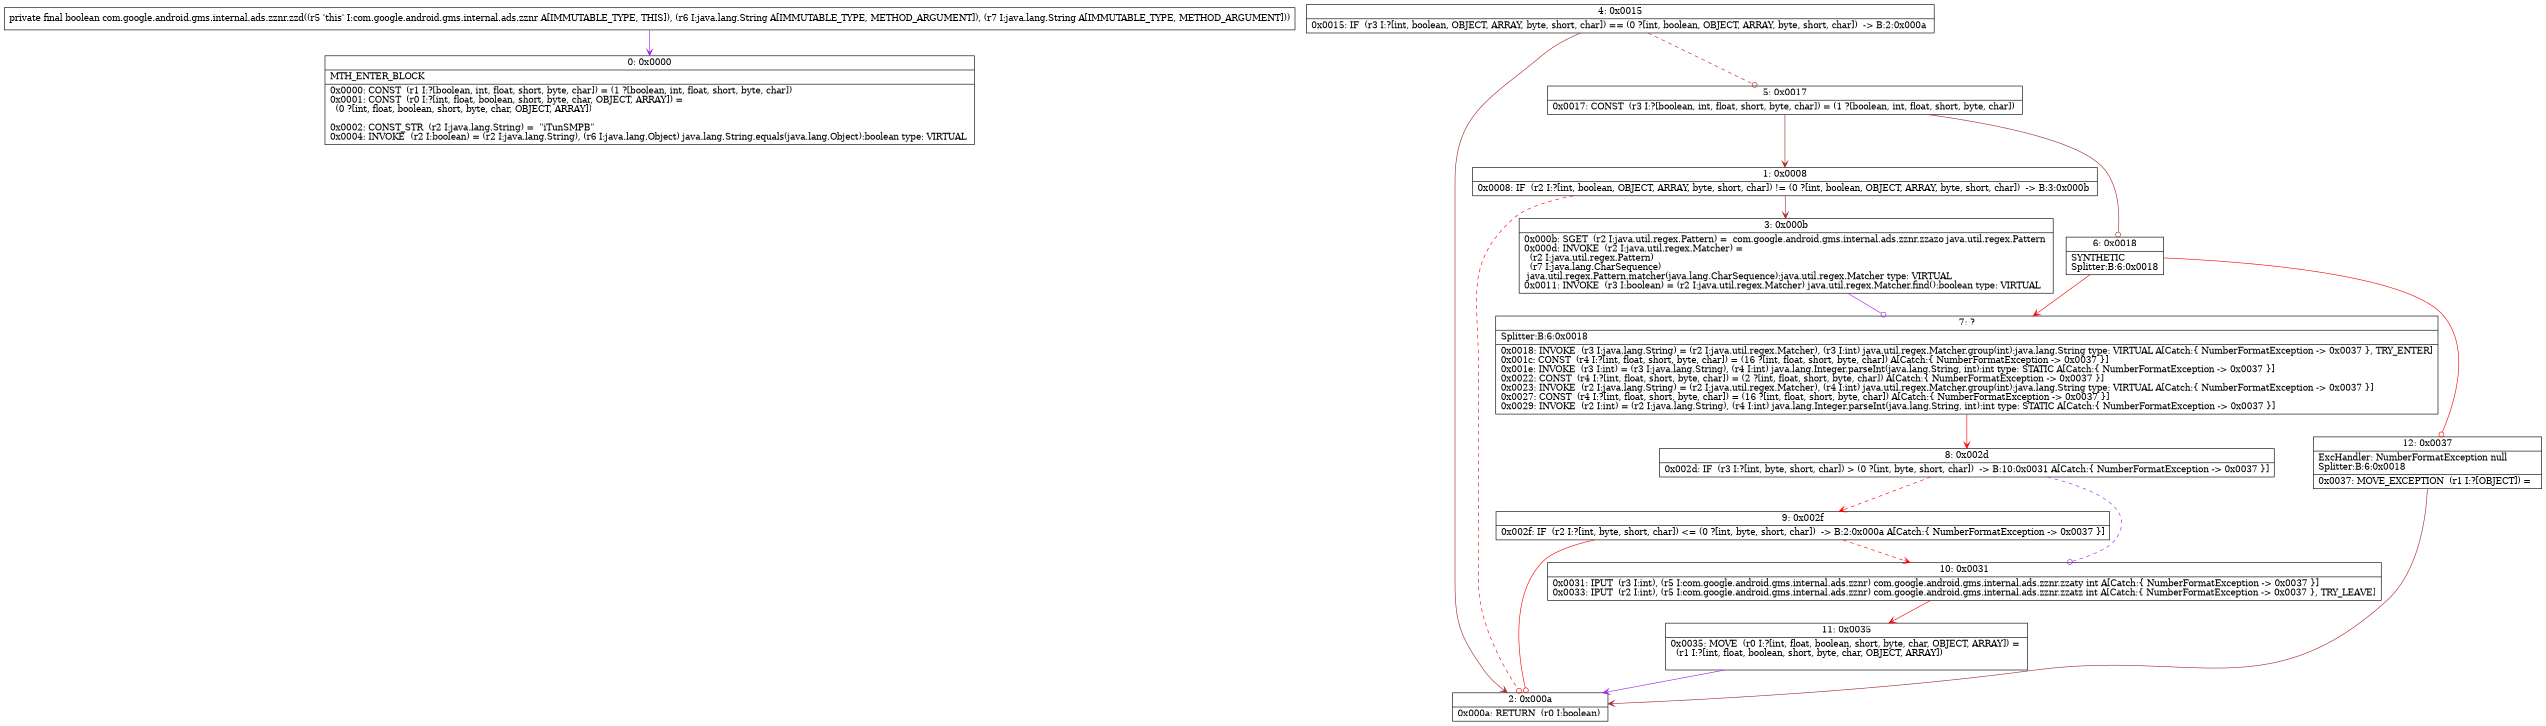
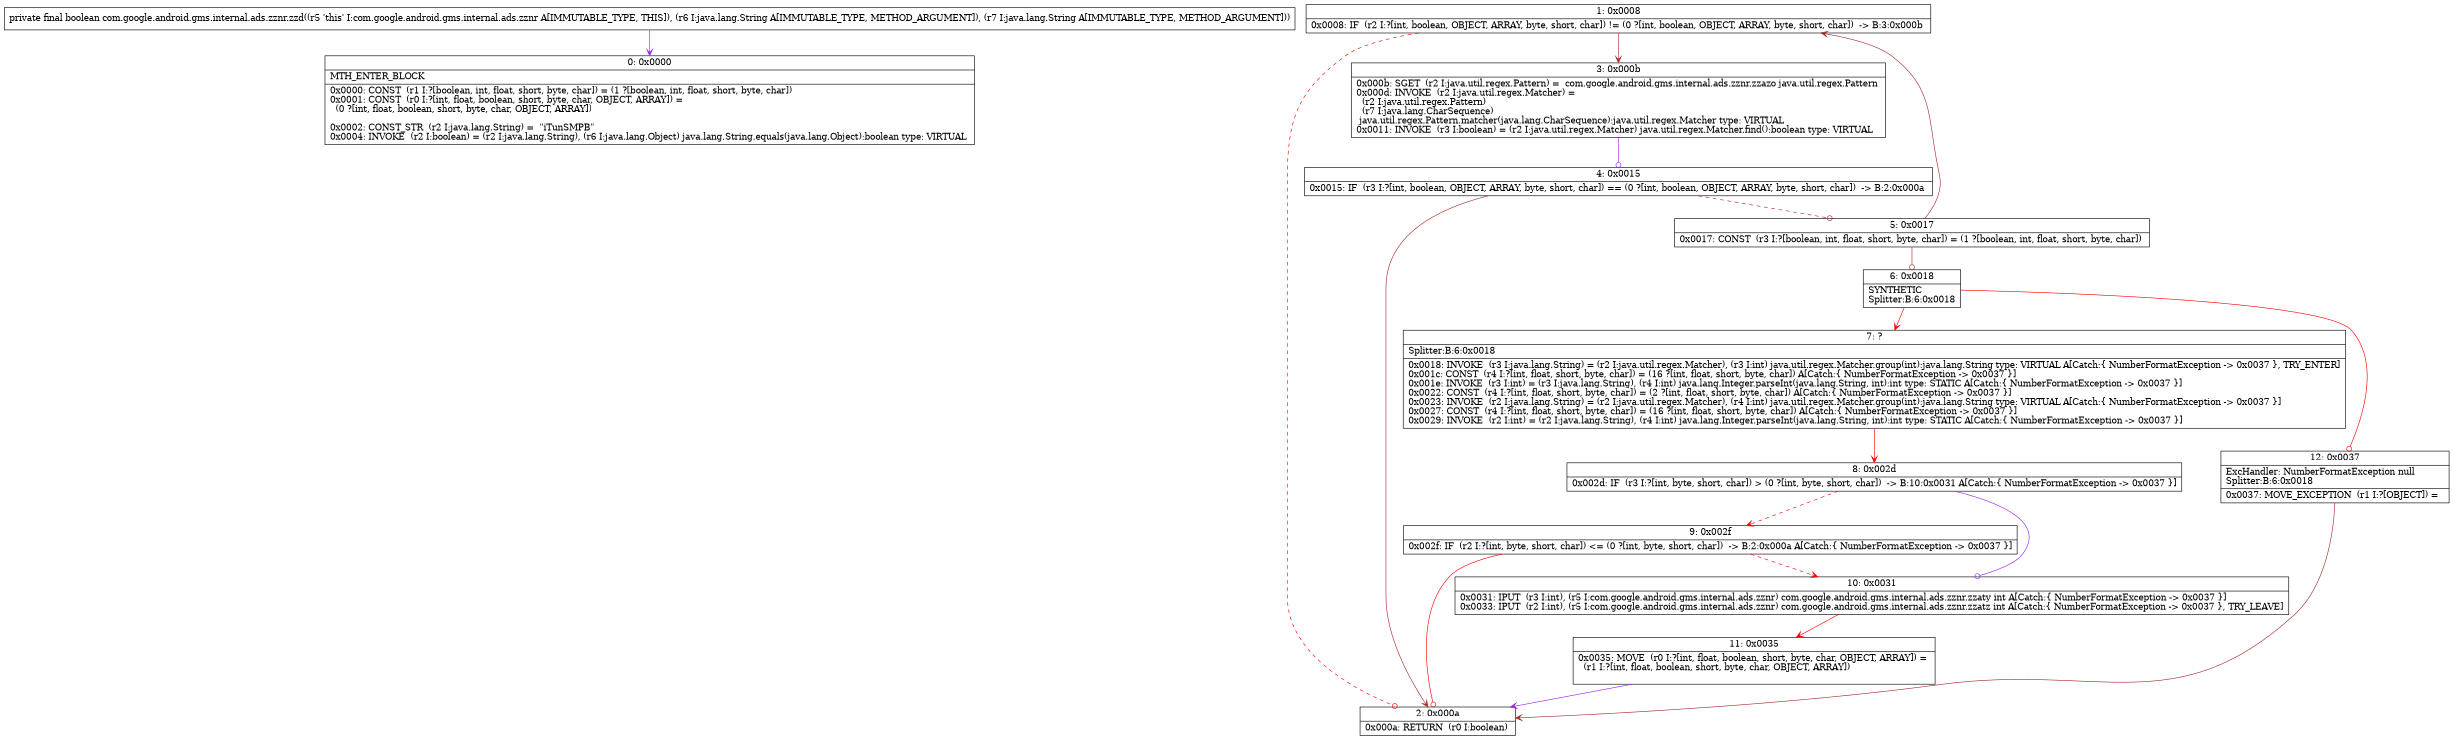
(1865, 303) -> (1618, 150)
(2117, 511) -> (2025, 525)
